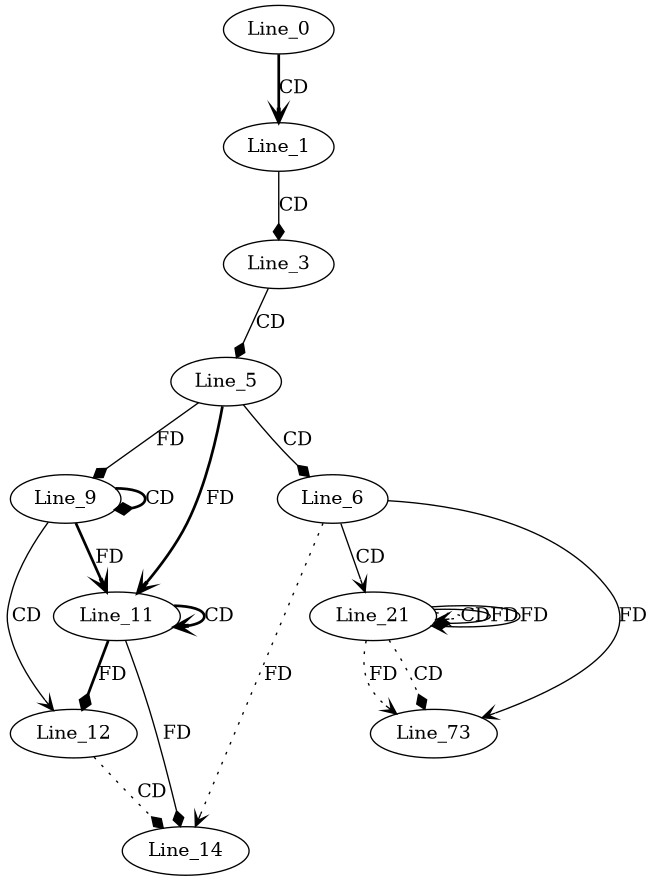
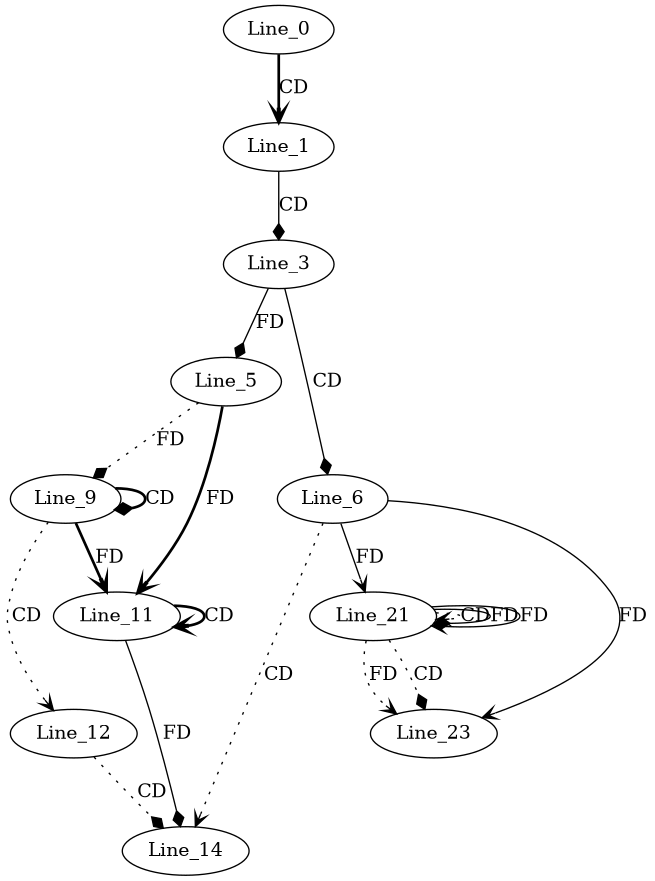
(271, 323) -> (271, 323)
(153, 435) -> (153, 435)
(269, 436) -> (305, 373)
(370, 558) -> (370, 558)
(8, 611) -> (8, 611)
(98, 668) -> none
(279, 675) -> (279, 675)
(434, 734) -> (434, 734)
